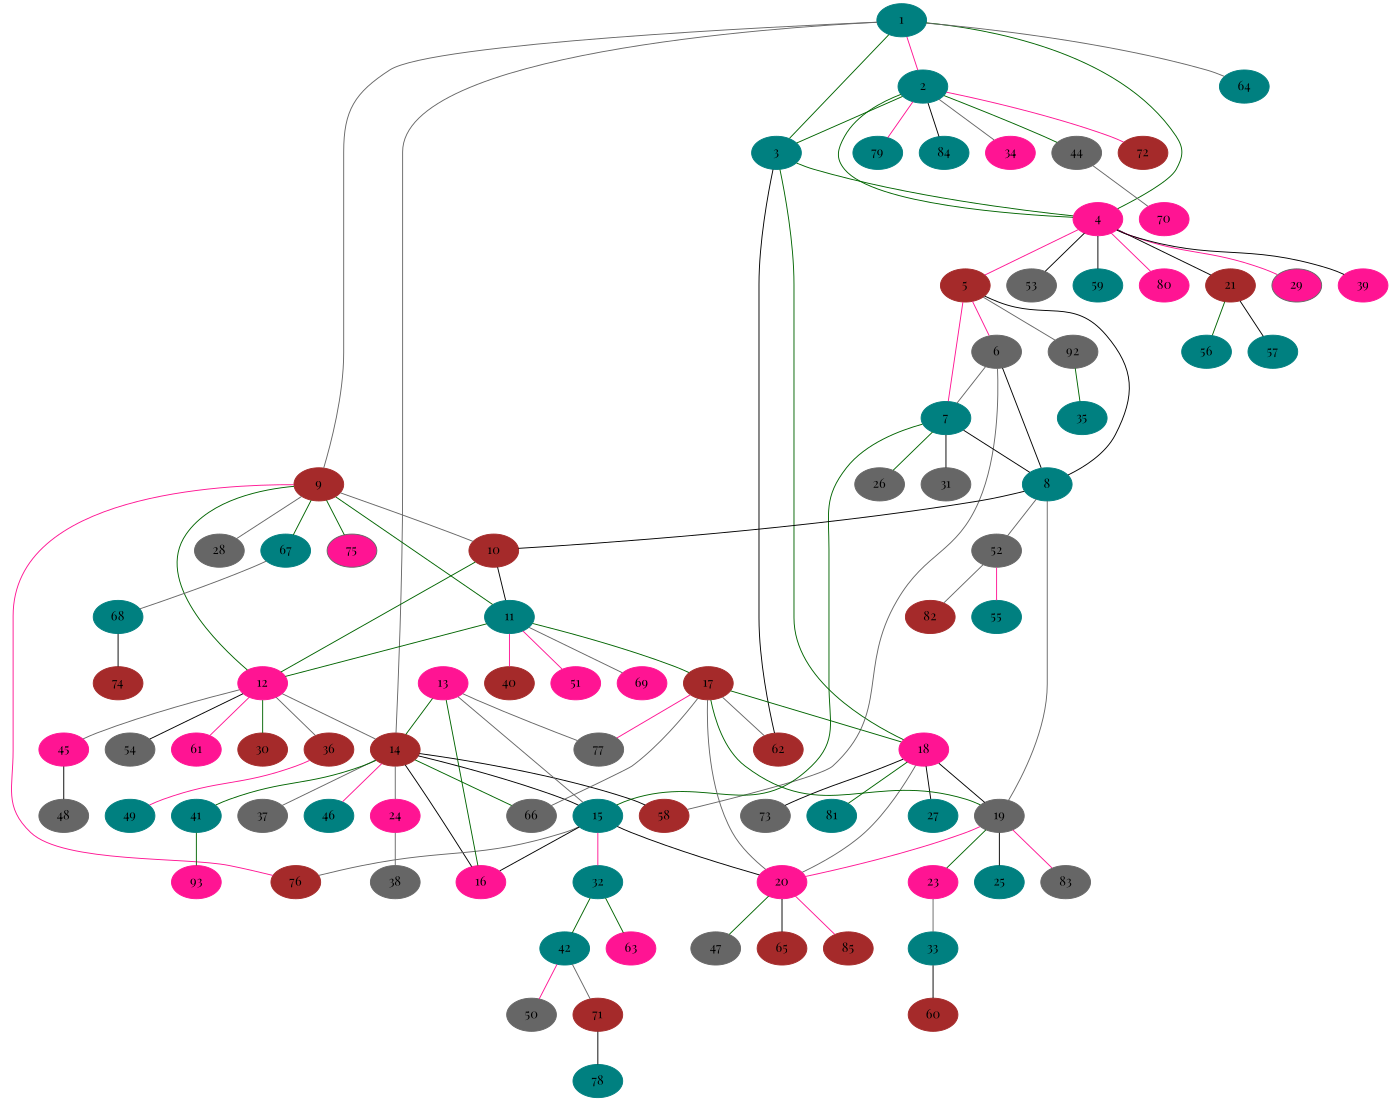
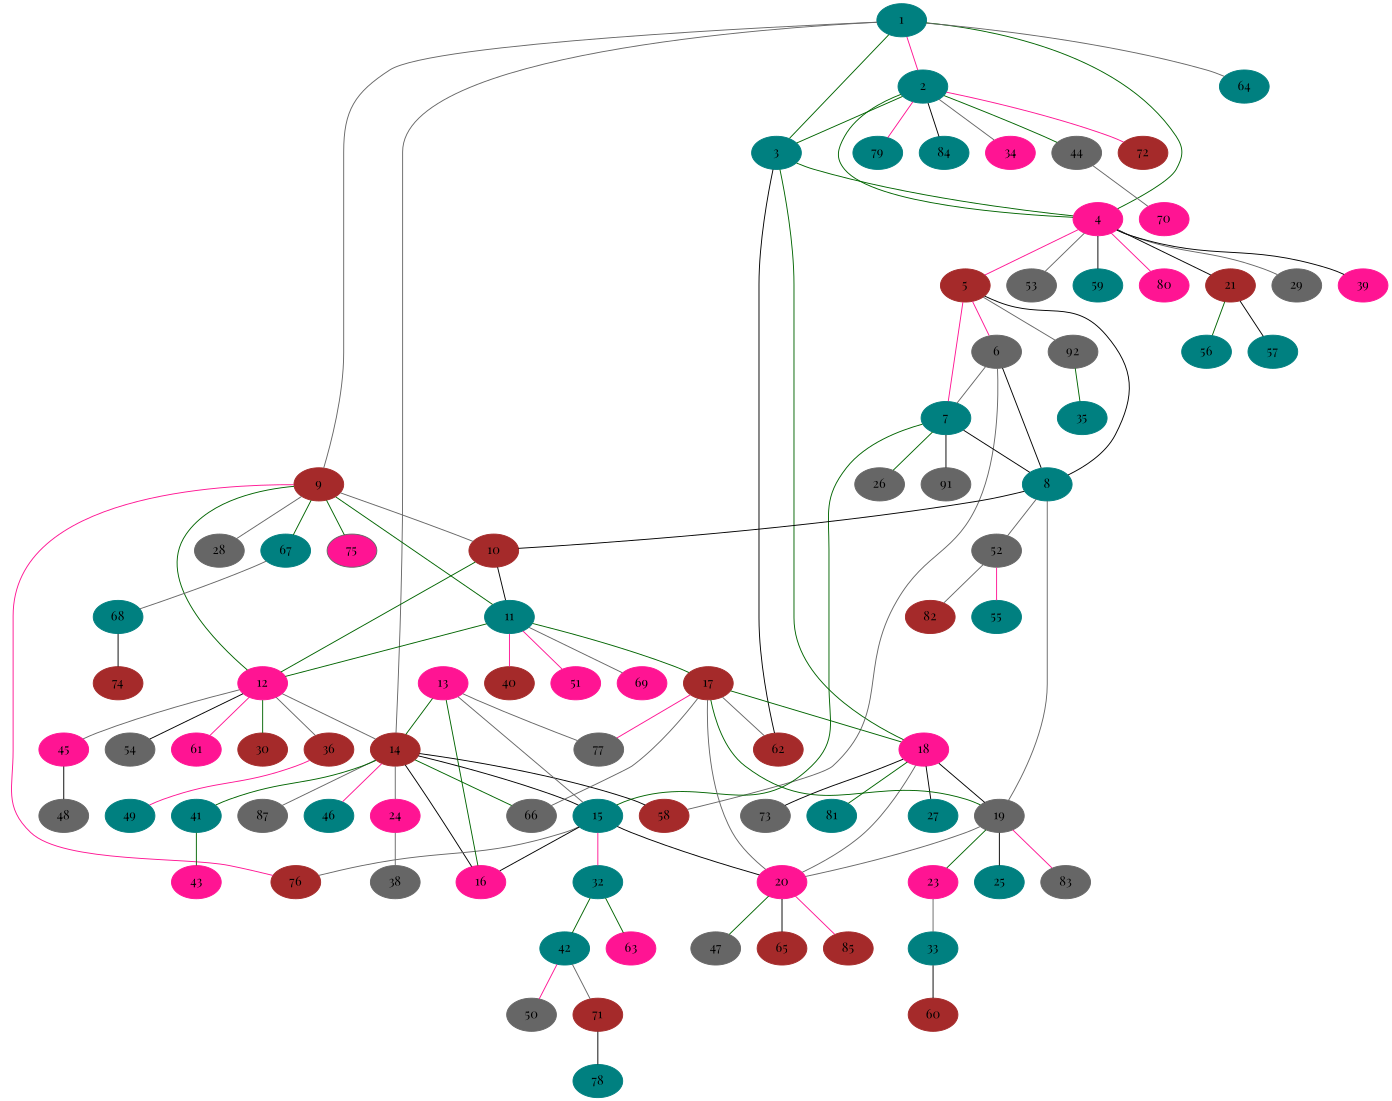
(1065, 252) -> (1065, 252)
(1226, 258) -> (1226, 258)
(1297, 285) -> (1297, 285)
(946, 484) -> (946, 484)
(263, 816) -> (263, 816)
(894, 855) -> (894, 855)
(196, 882) -> (196, 882)
